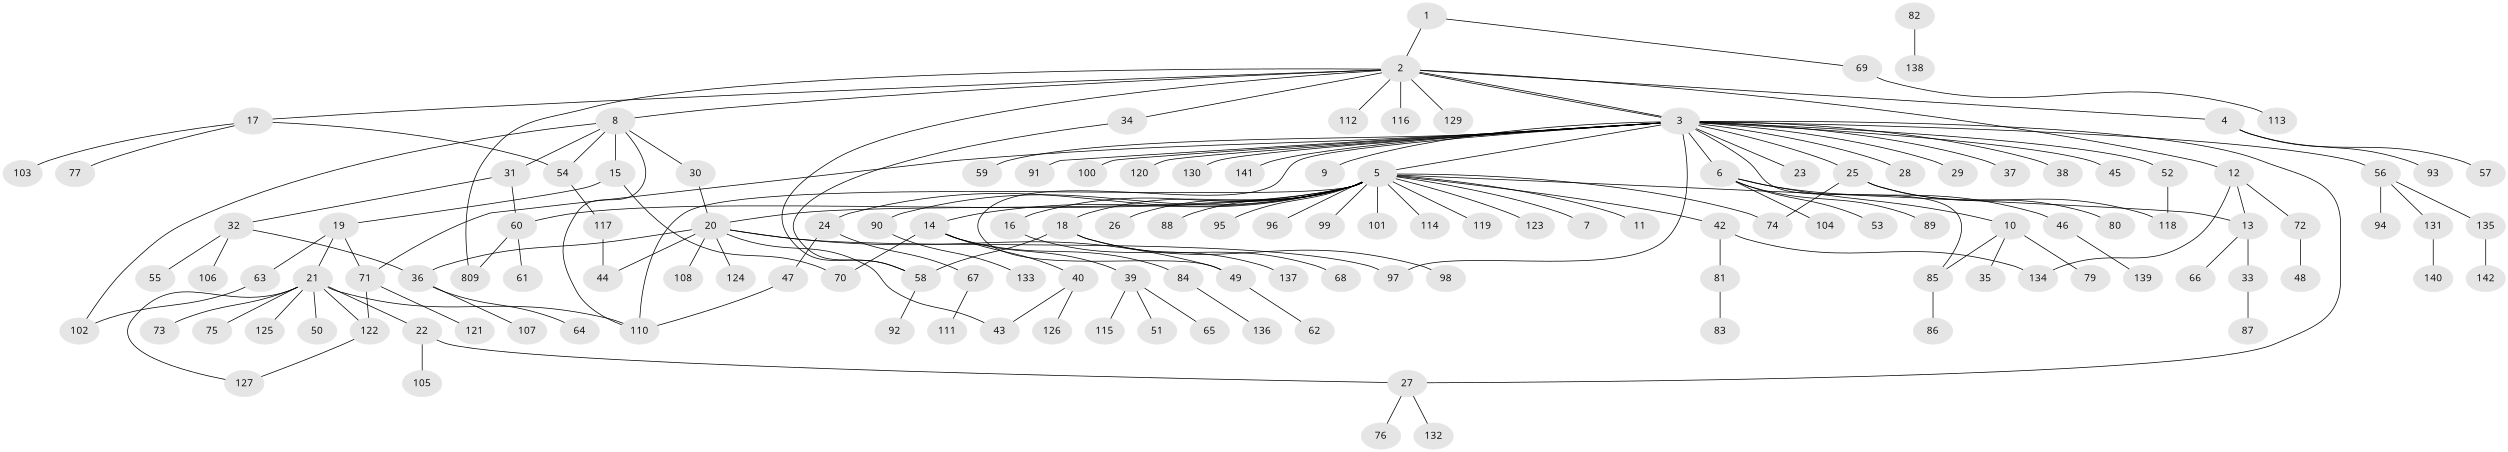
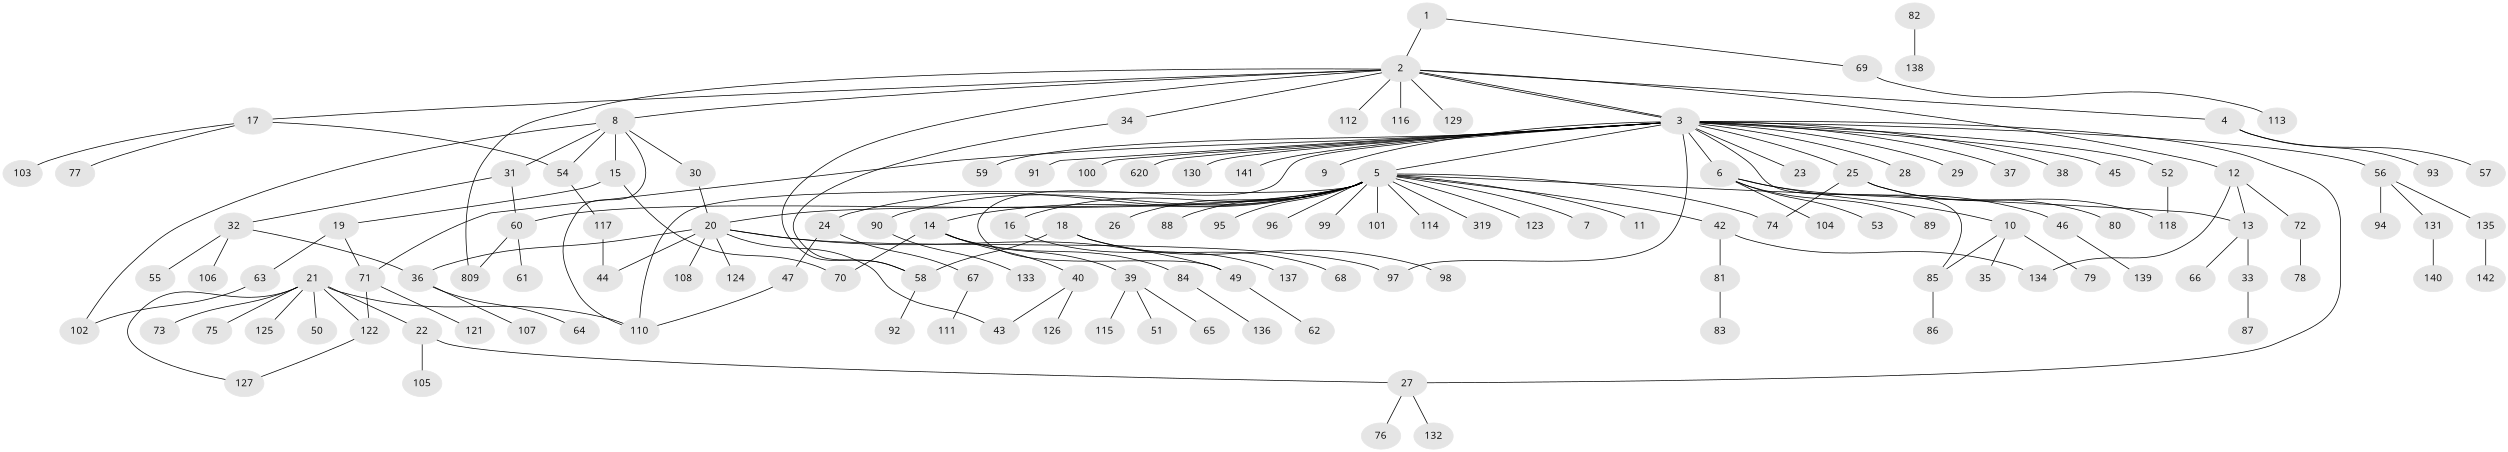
(1140, 174) -> (1140, 174)
(1220, 200) -> none
(1482, 226) -> (1482, 226)
(326, 252) -> none
(2301, 279) -> (2301, 279)
